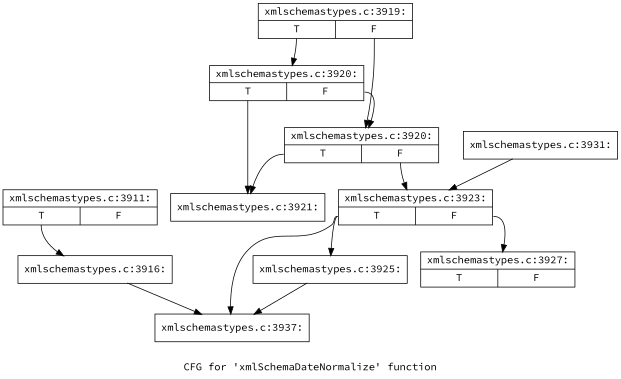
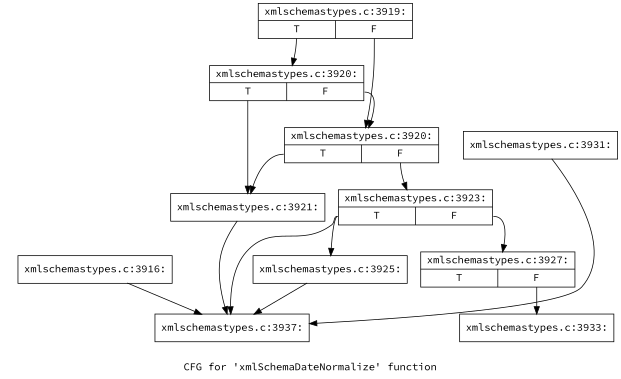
(484, 173) -> (521, 305)
(80, 207) -> none
none -> (220, 262)
none -> (537, 328)
